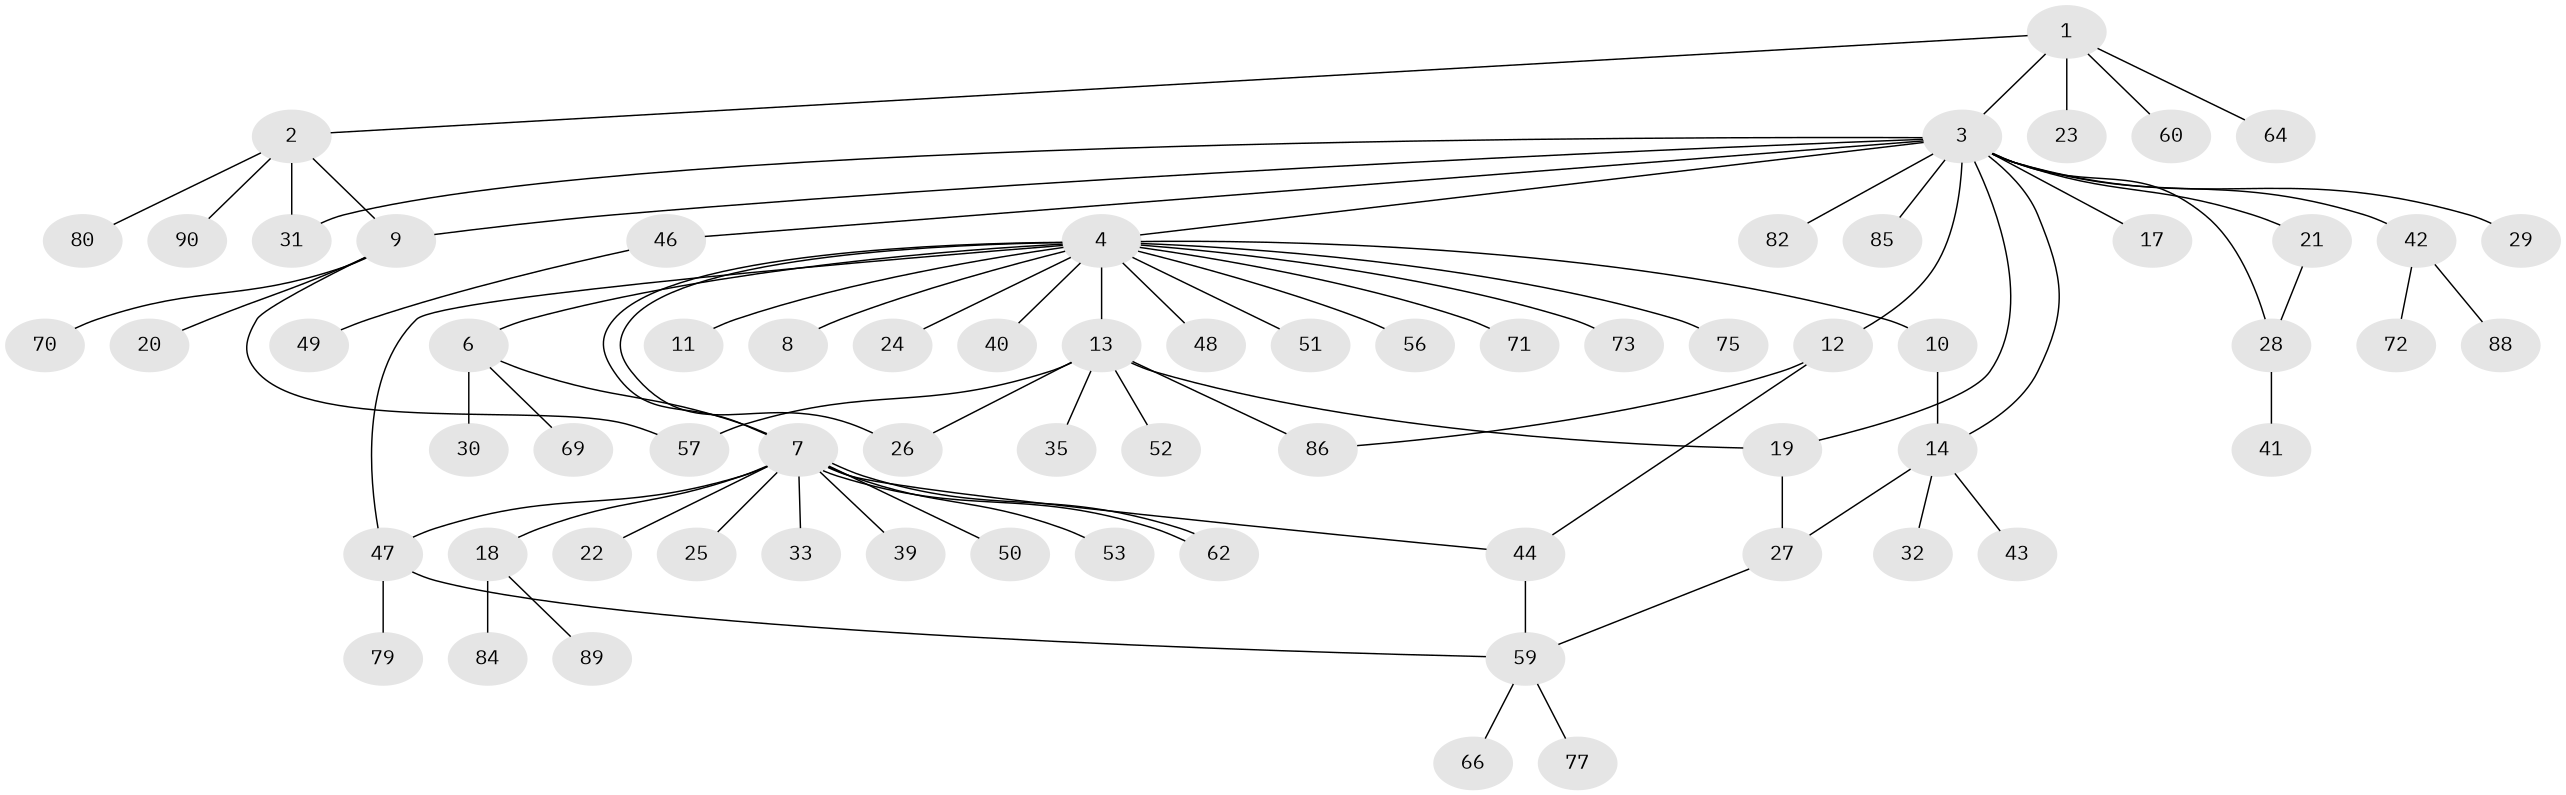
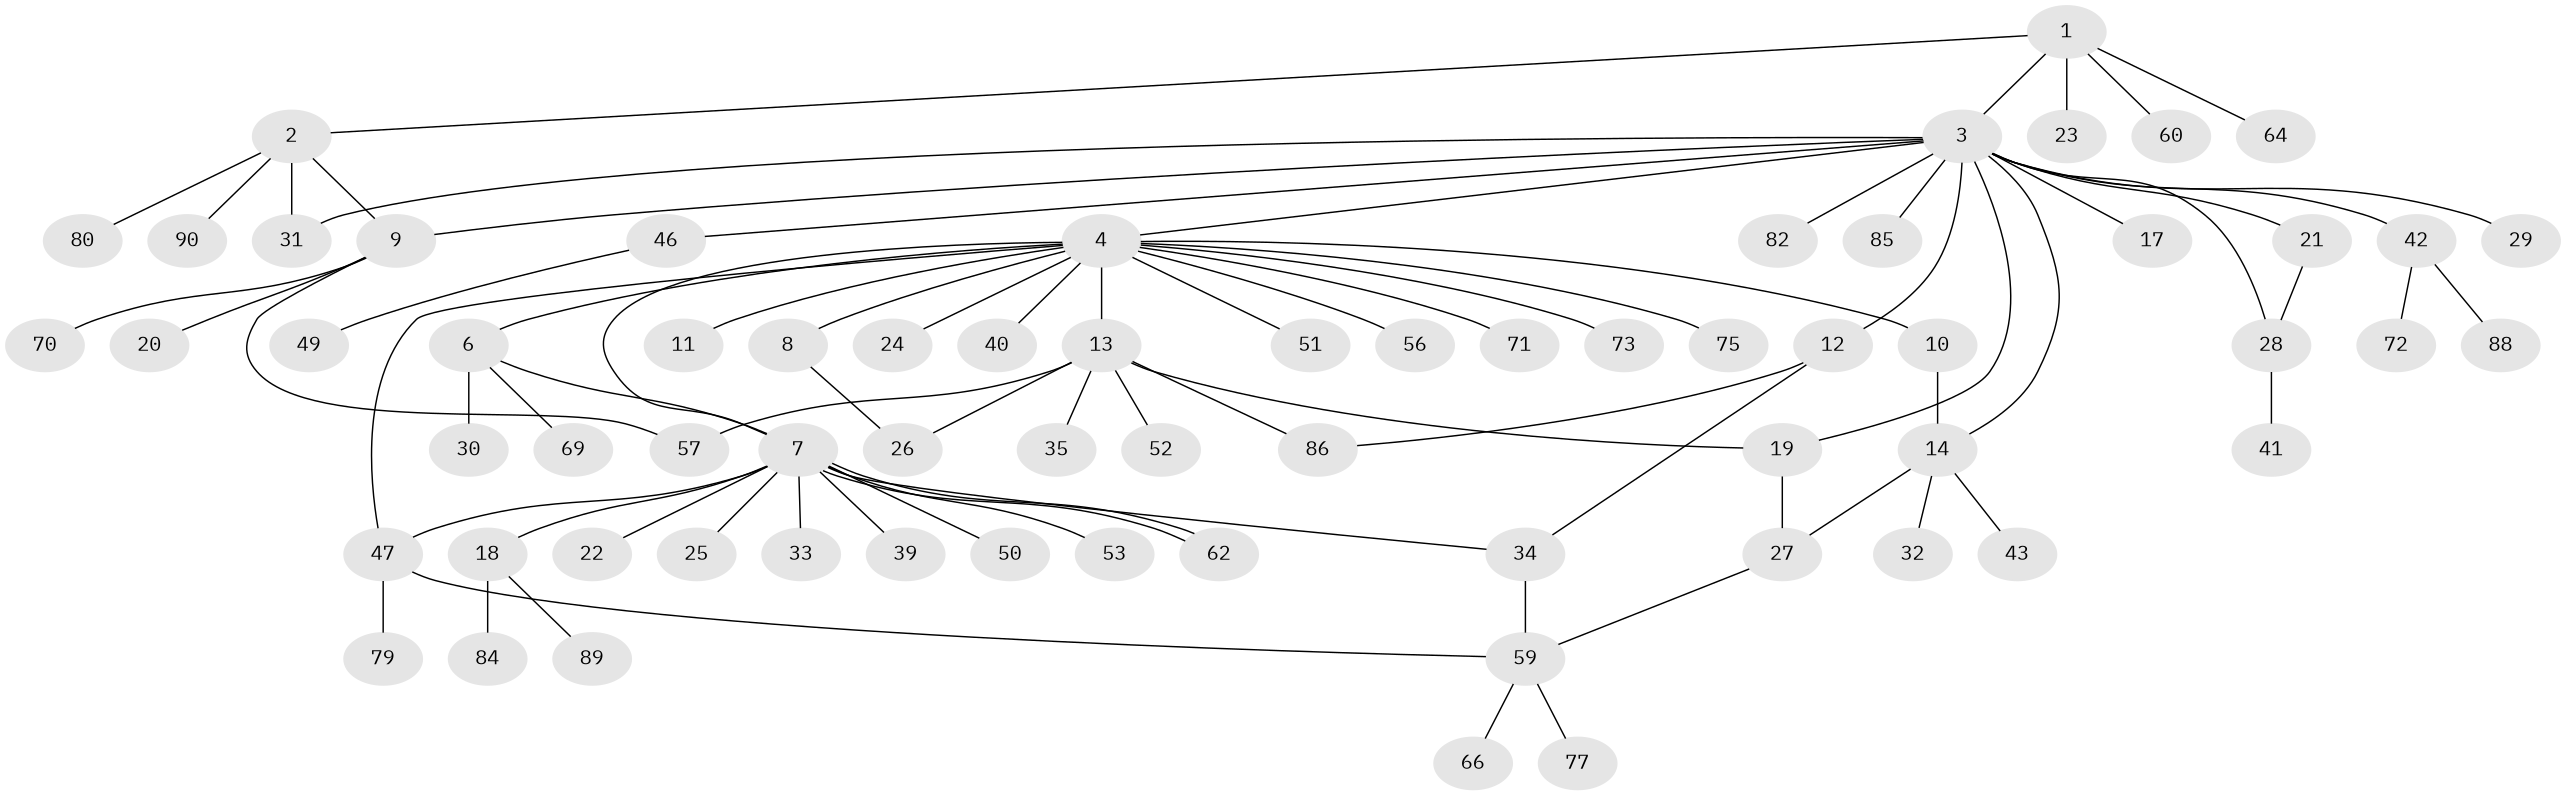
(652, 304) -> (842, 395)
(1206, 345) -> none
(1525, 554) -> (1525, 554)
